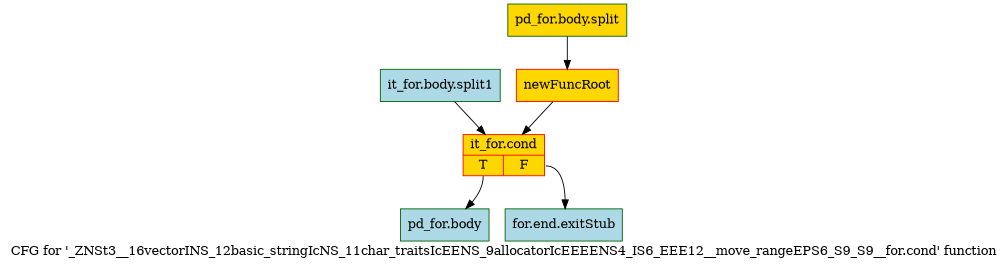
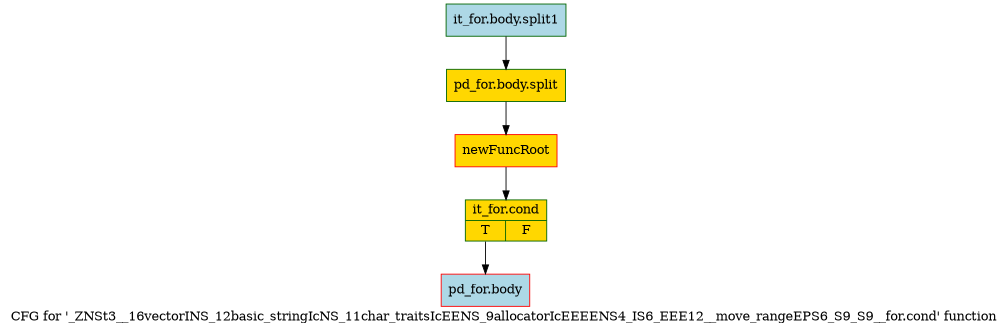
(467, 115) -> (506, 48)
(504, 155) -> (506, 220)
(445, 225) -> (485, 290)
(564, 225) -> none
